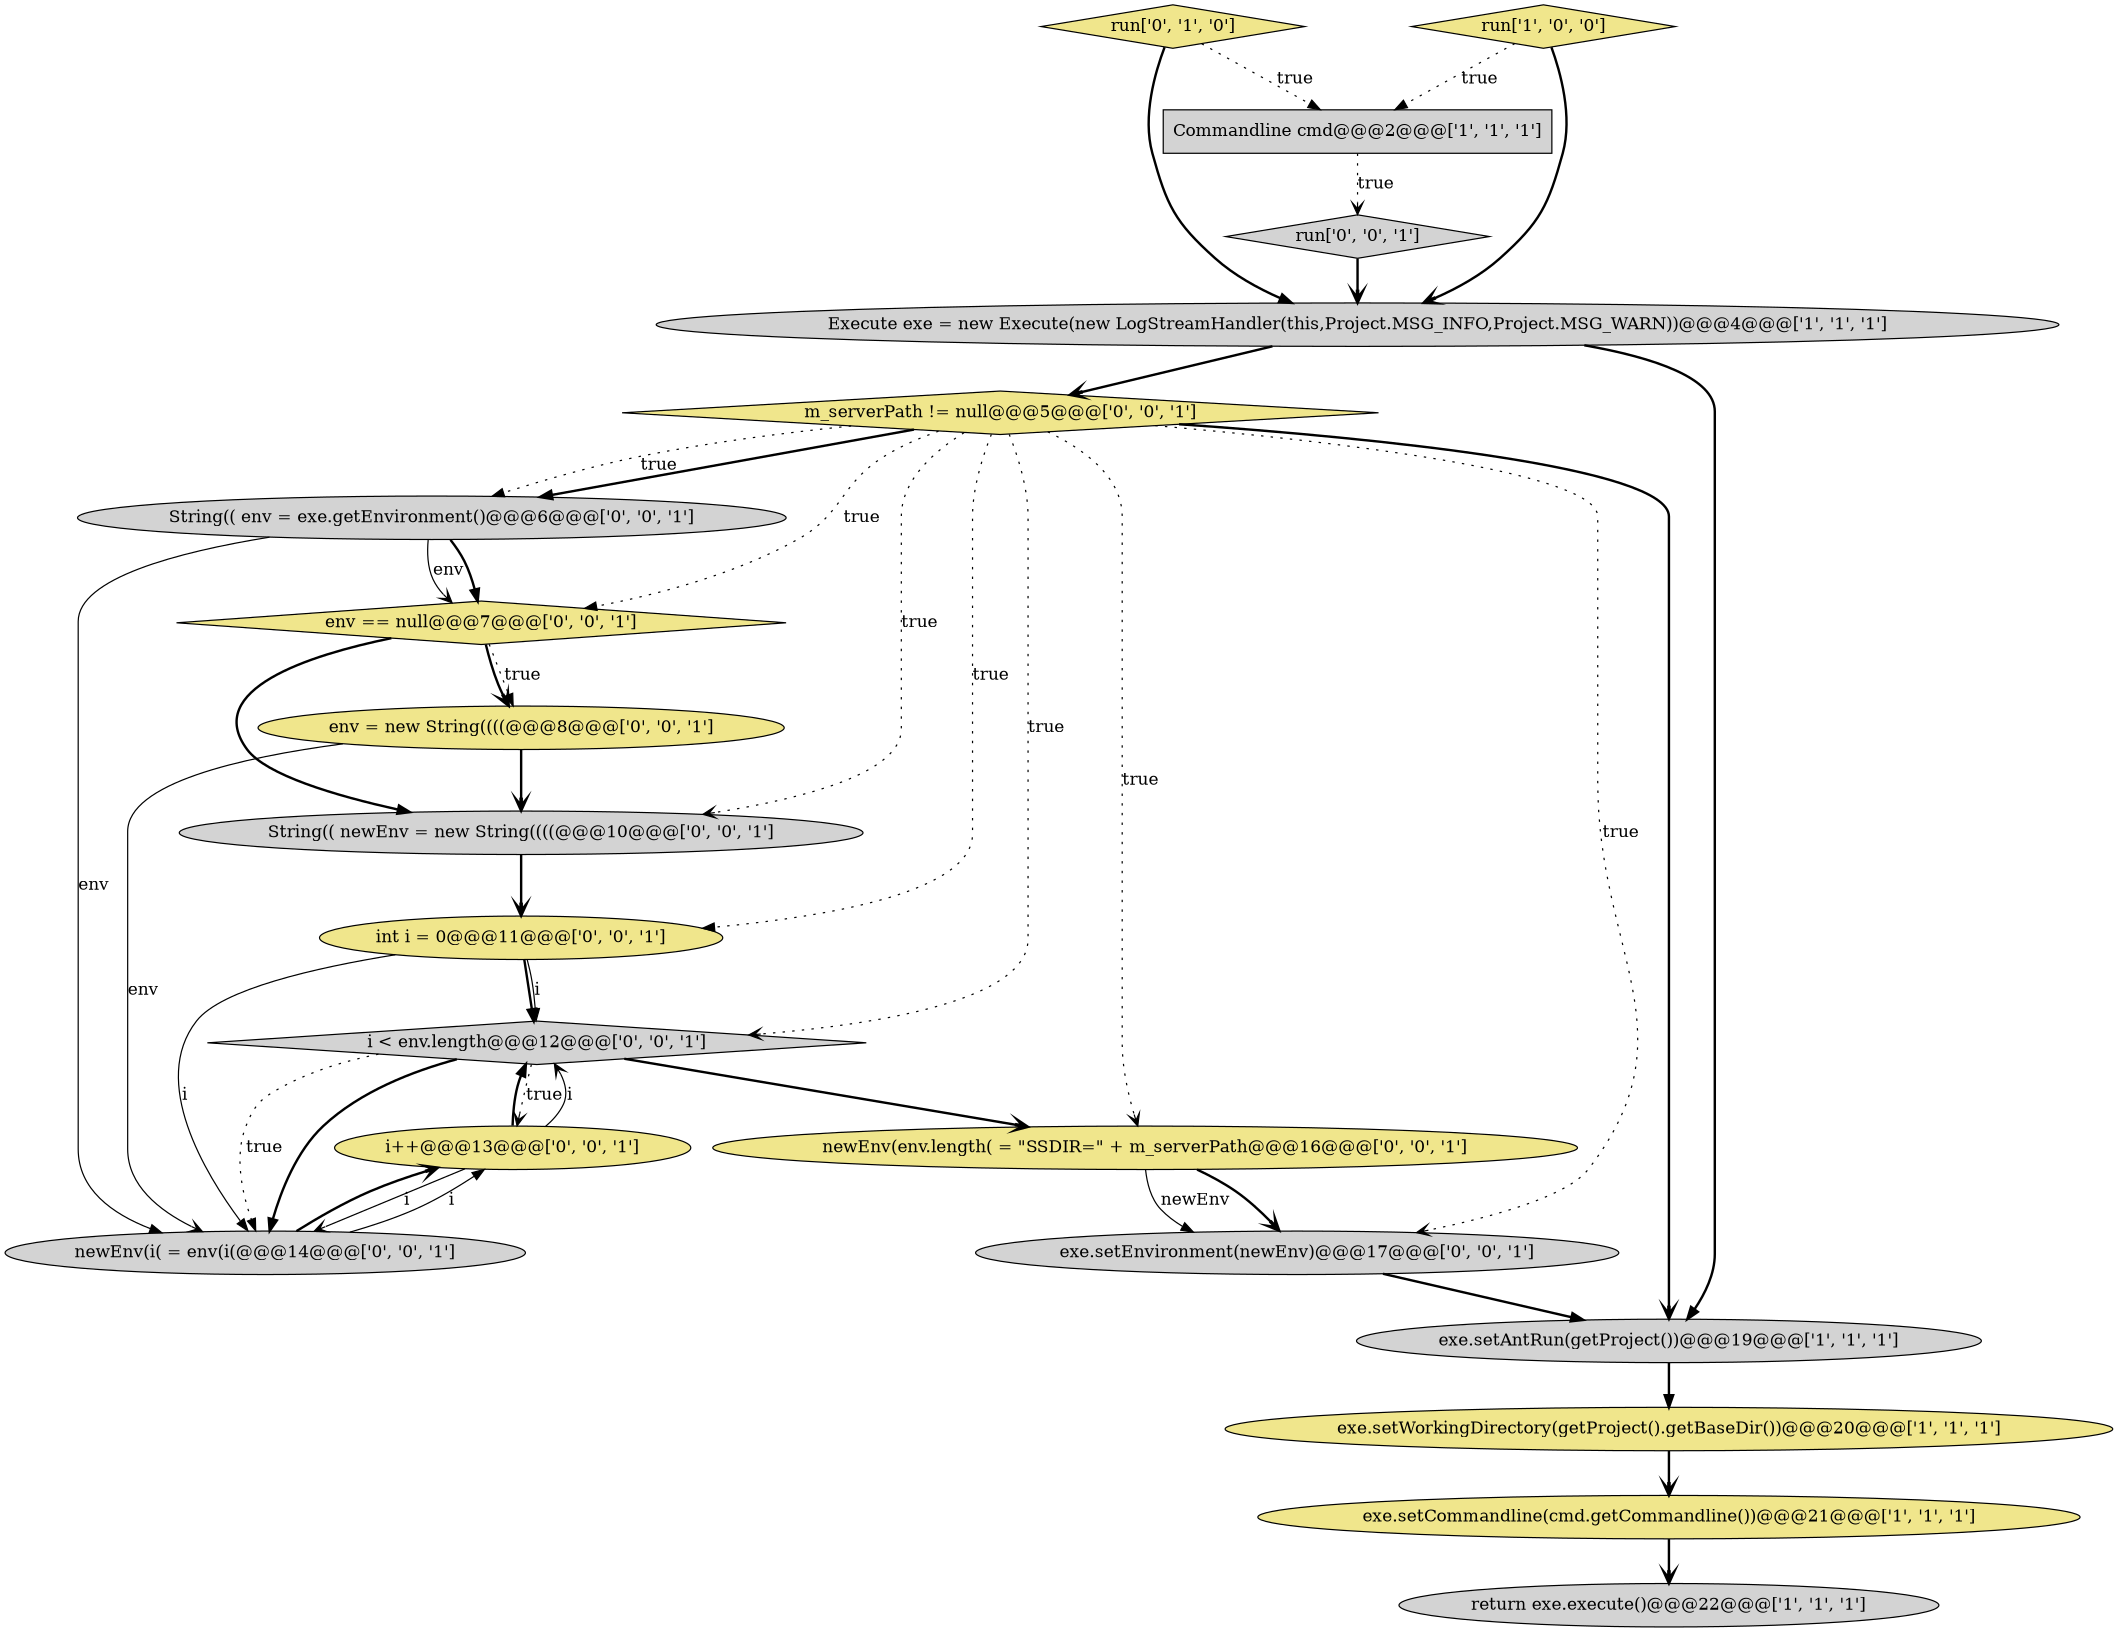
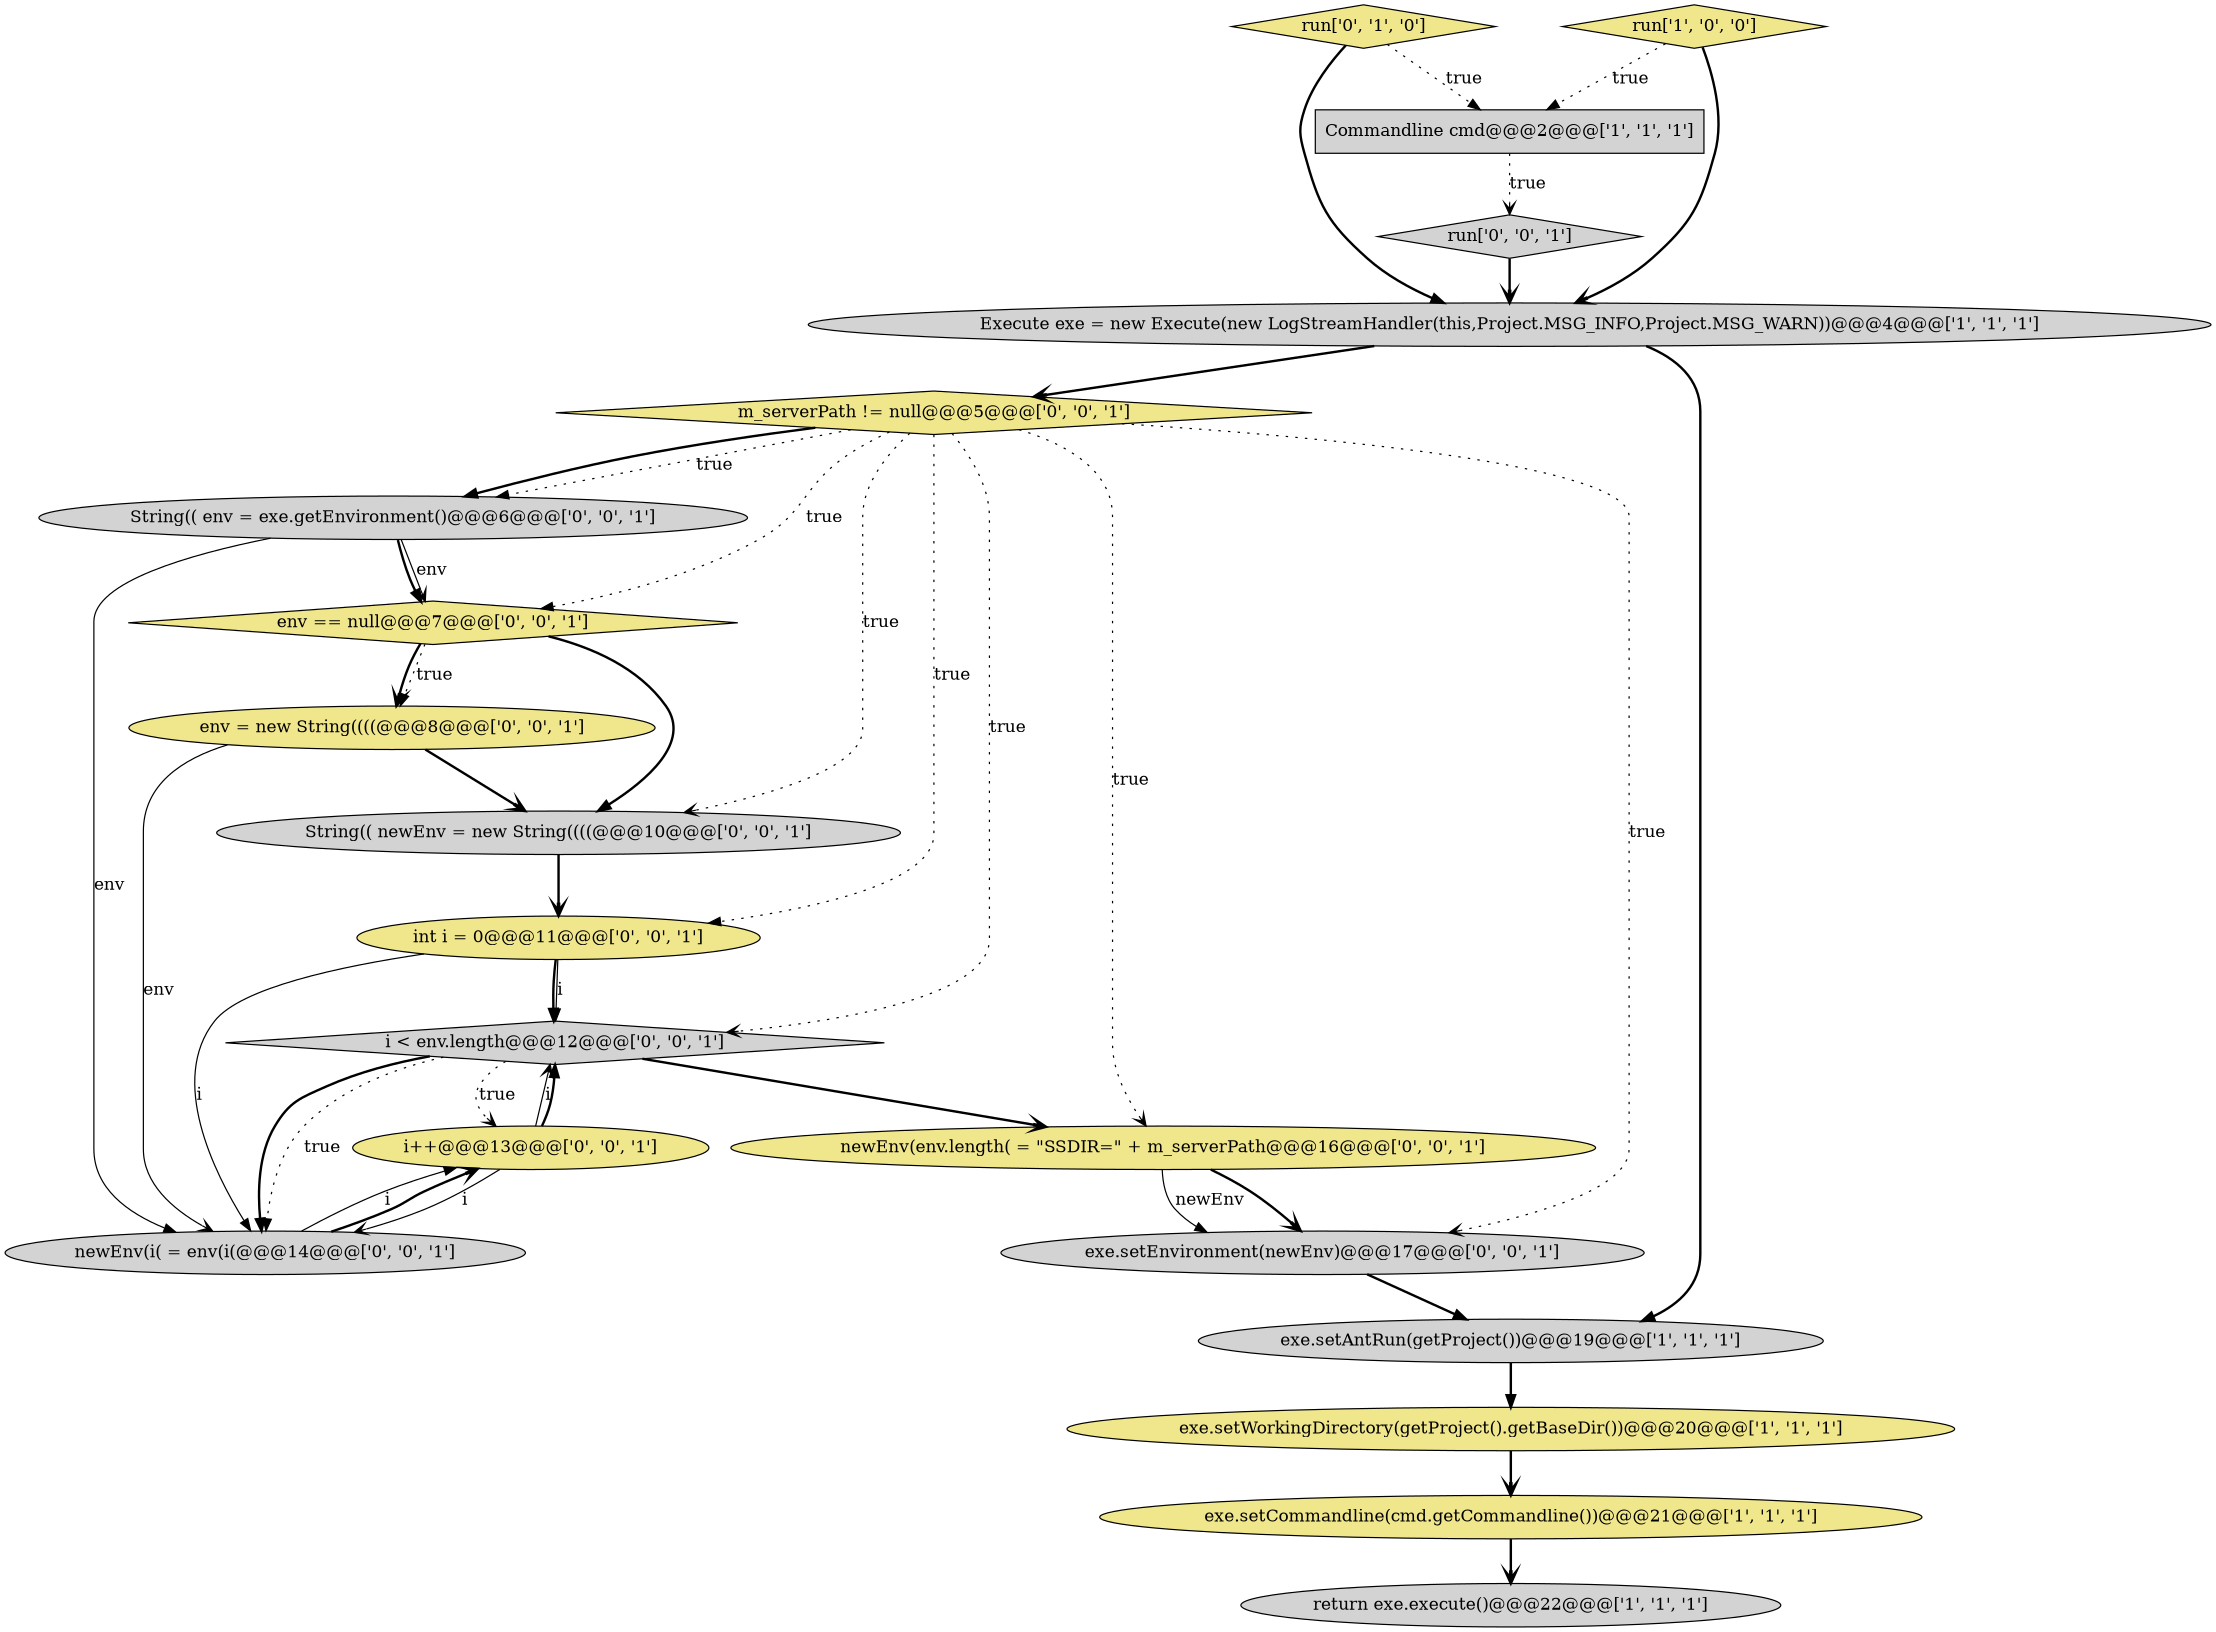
(1669, 658) -> none
